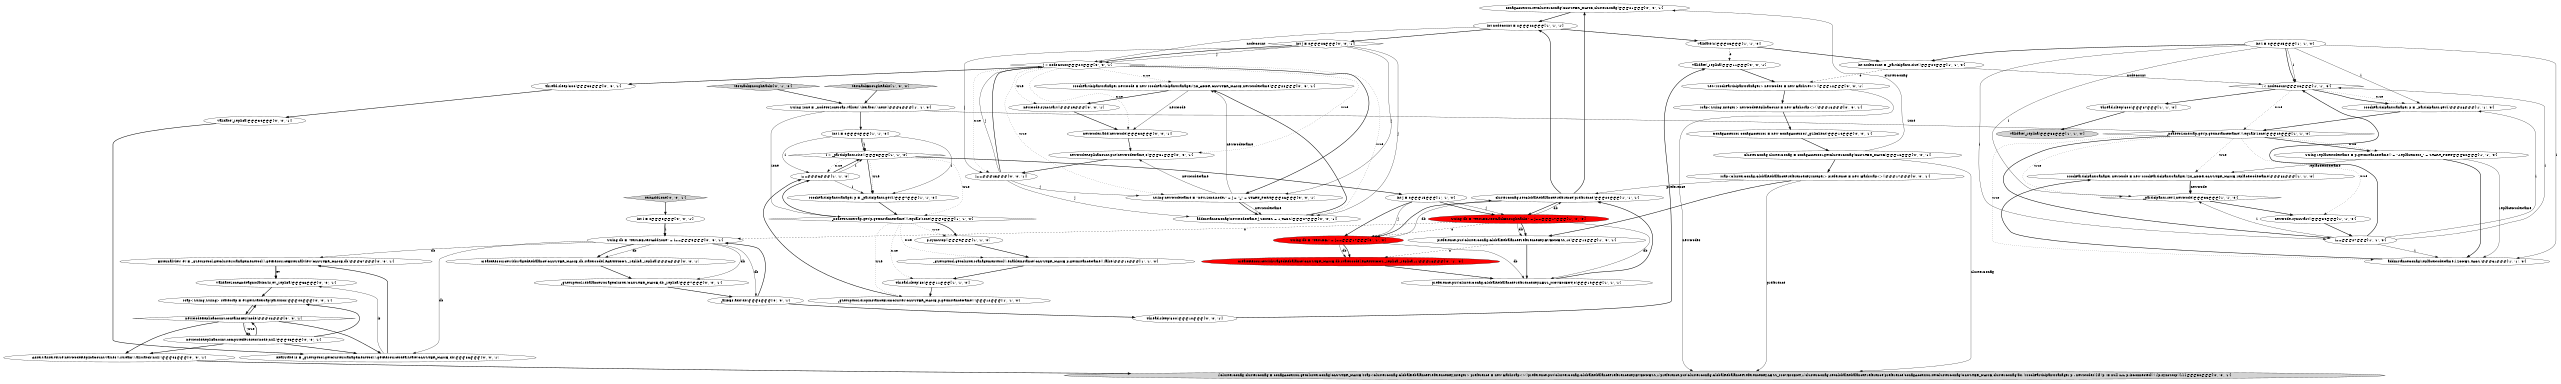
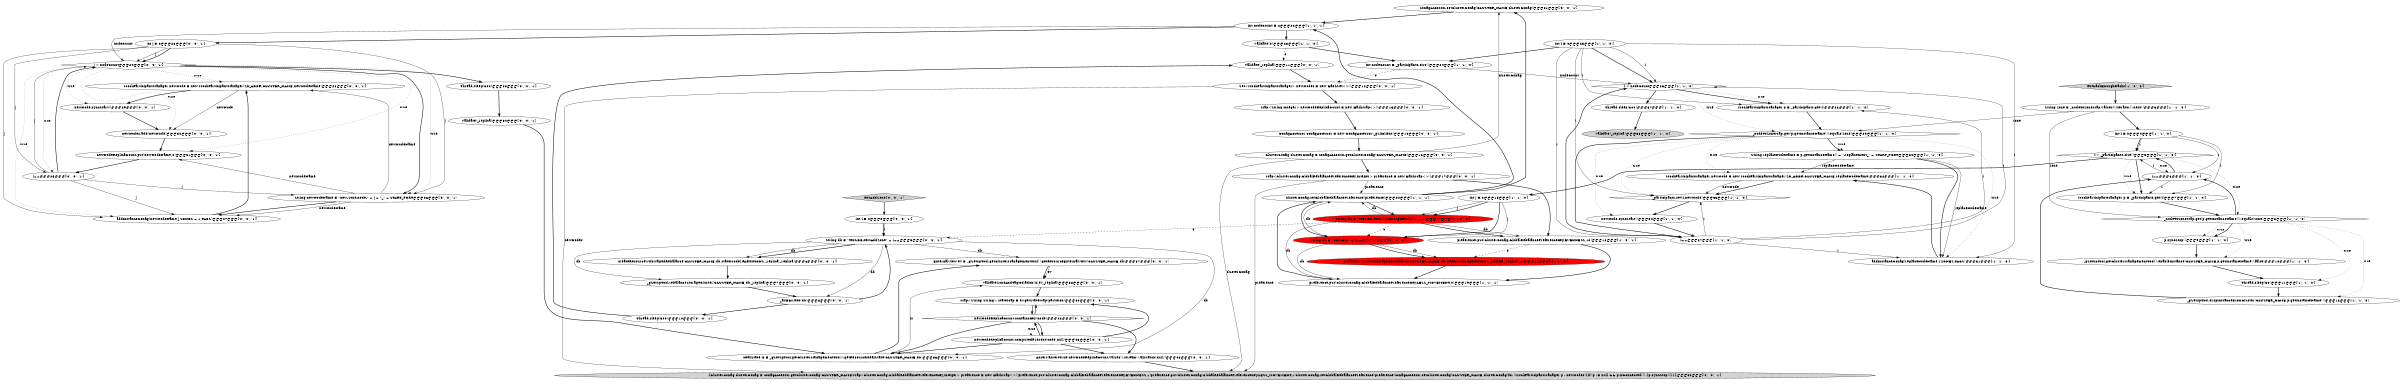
(1326, 44) -> (176, 44)
(763, 86) -> none
